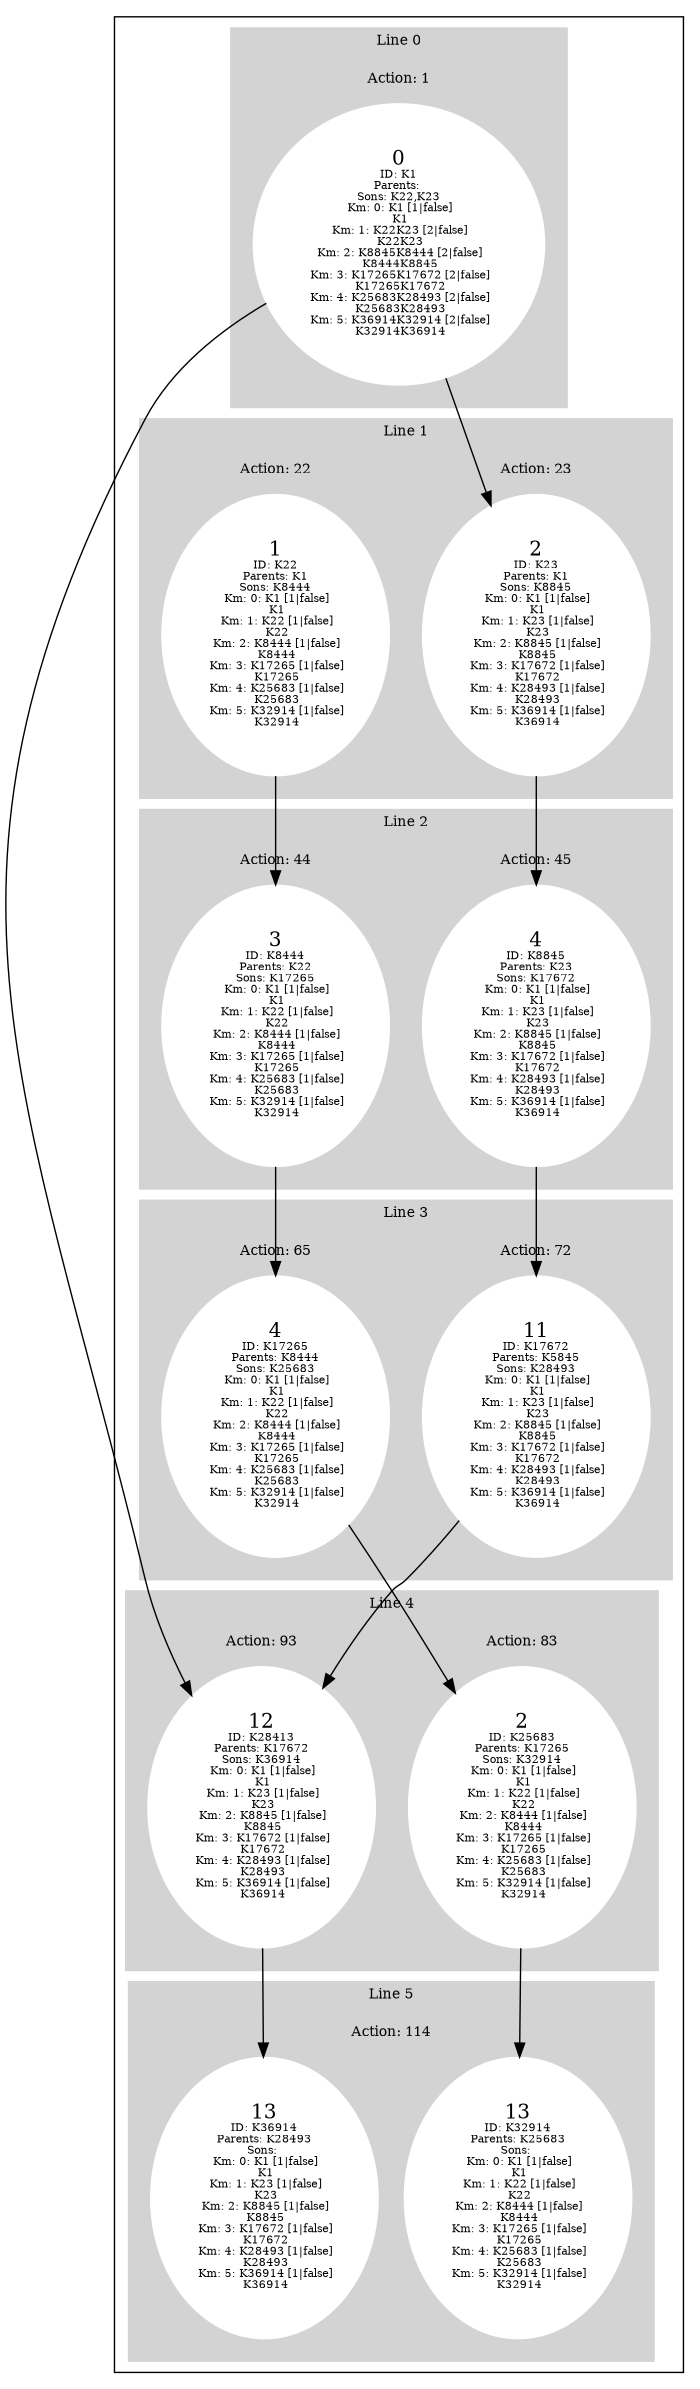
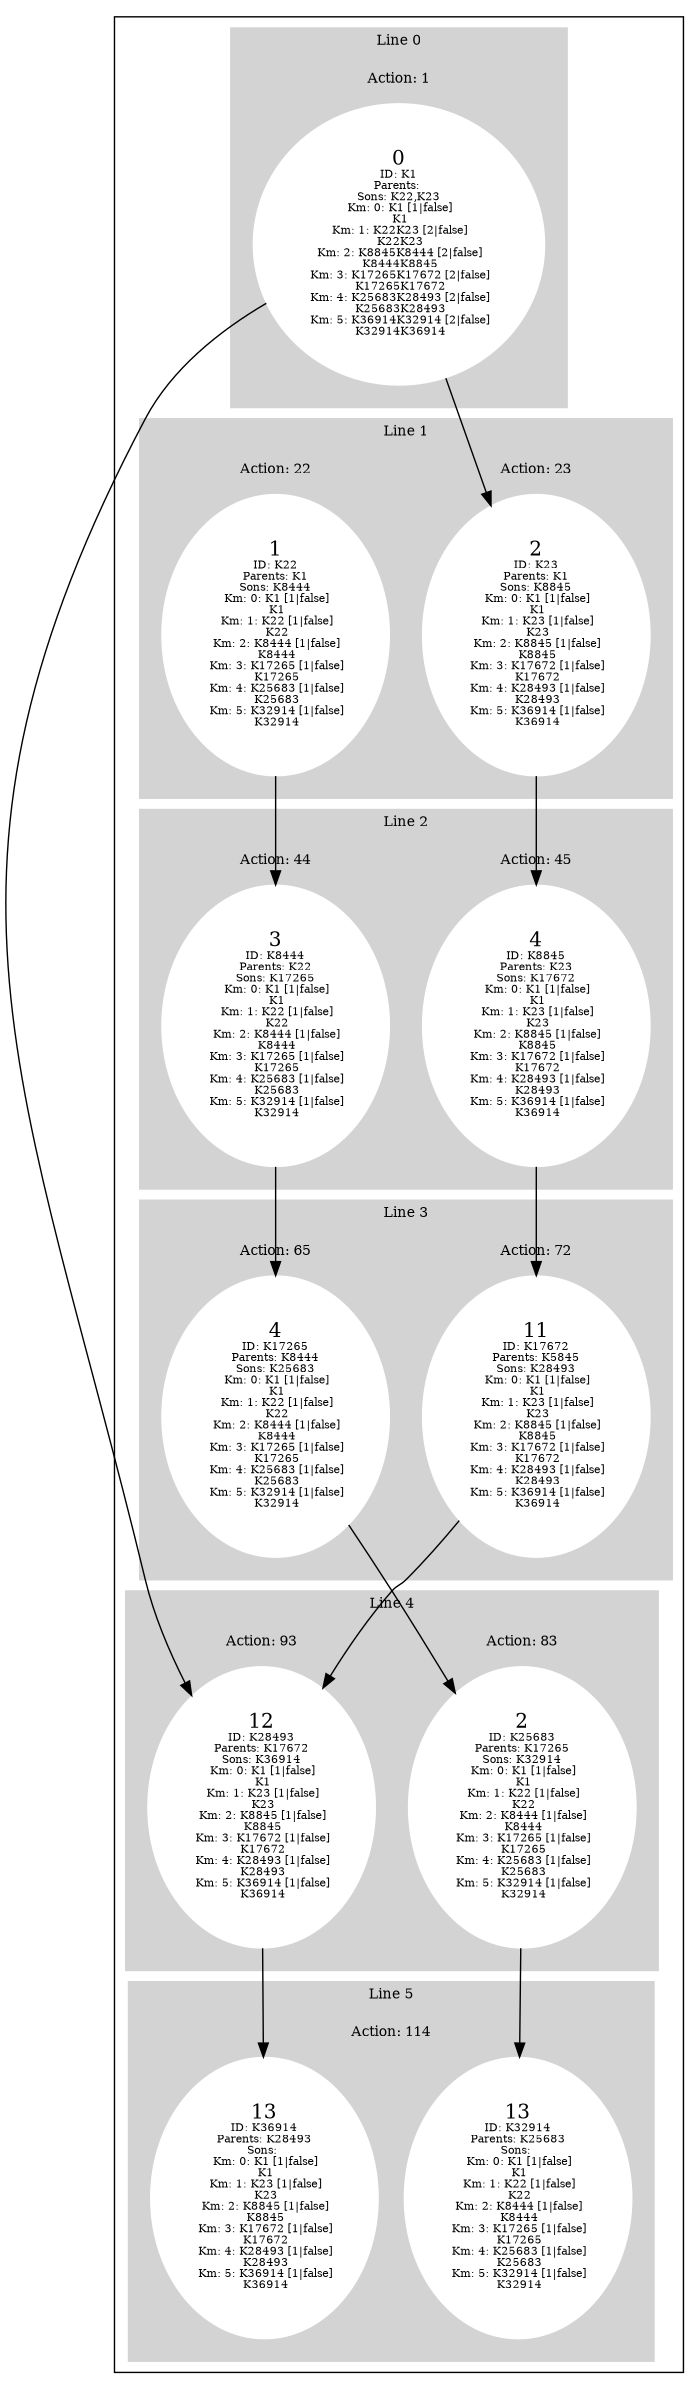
(262, 1737) -> (262, 1737)
